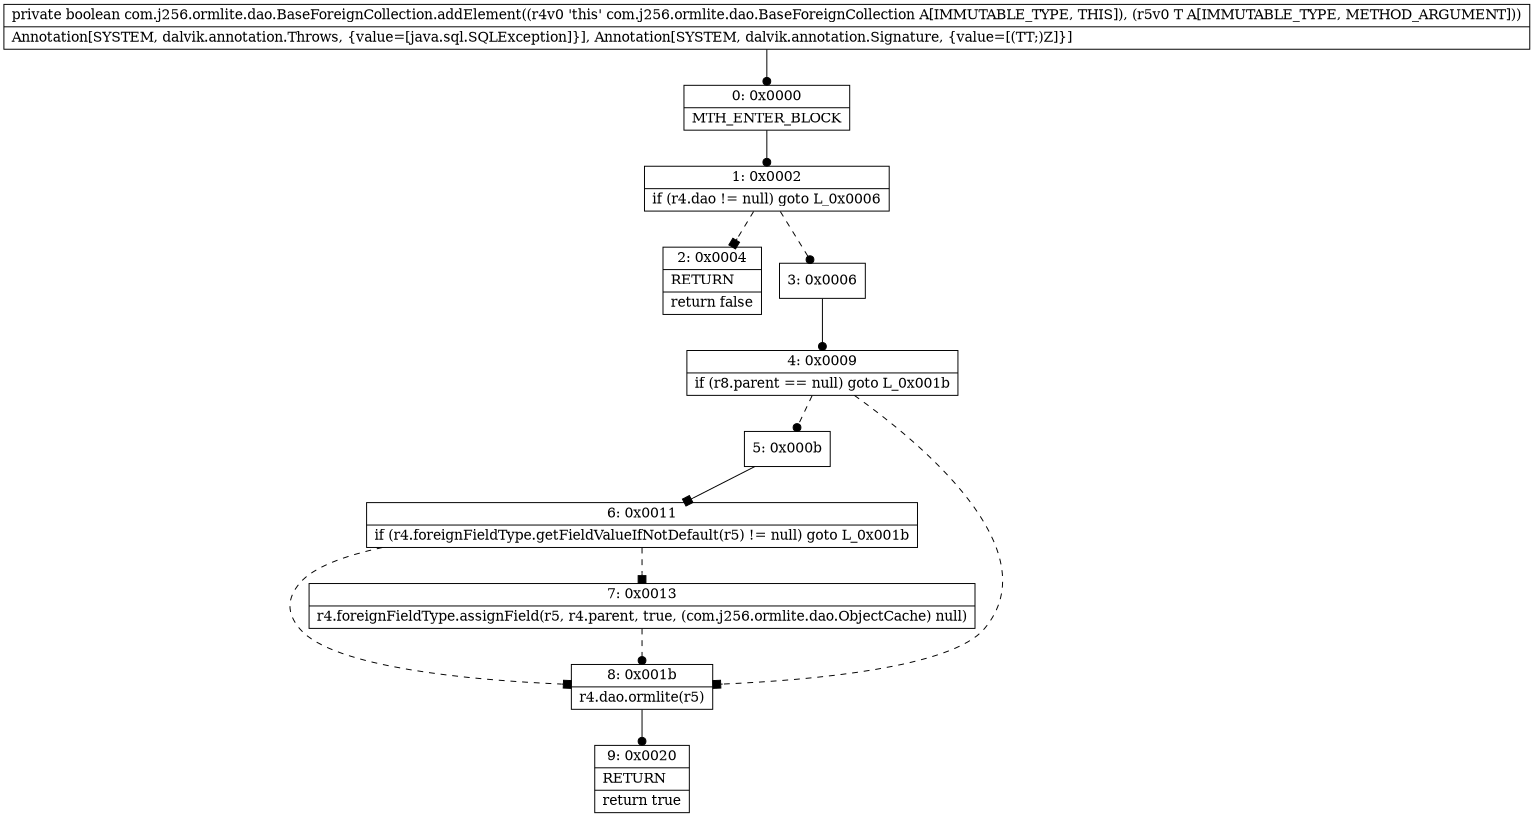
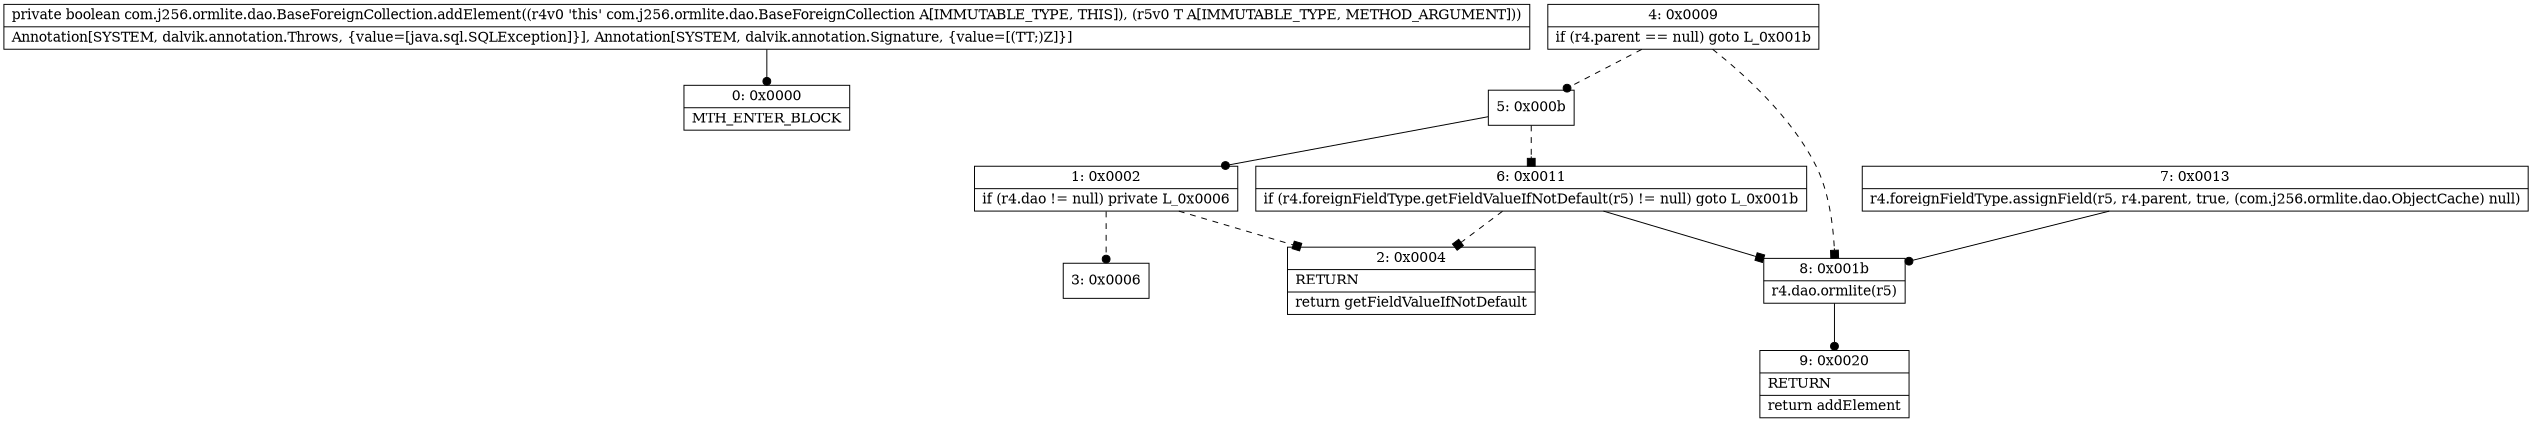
(767, 144) -> (1359, 141)
(767, 199) -> (1106, 199)
(712, 303) -> (1411, 303)
(822, 320) -> none
(822, 384) -> (1683, 38)
(724, 482) -> (1531, 141)
(642, 561) -> (1483, 226)
(642, 642) -> (2011, 236)
(357, 658) -> (1679, 234)
(642, 801) -> (1834, 406)
